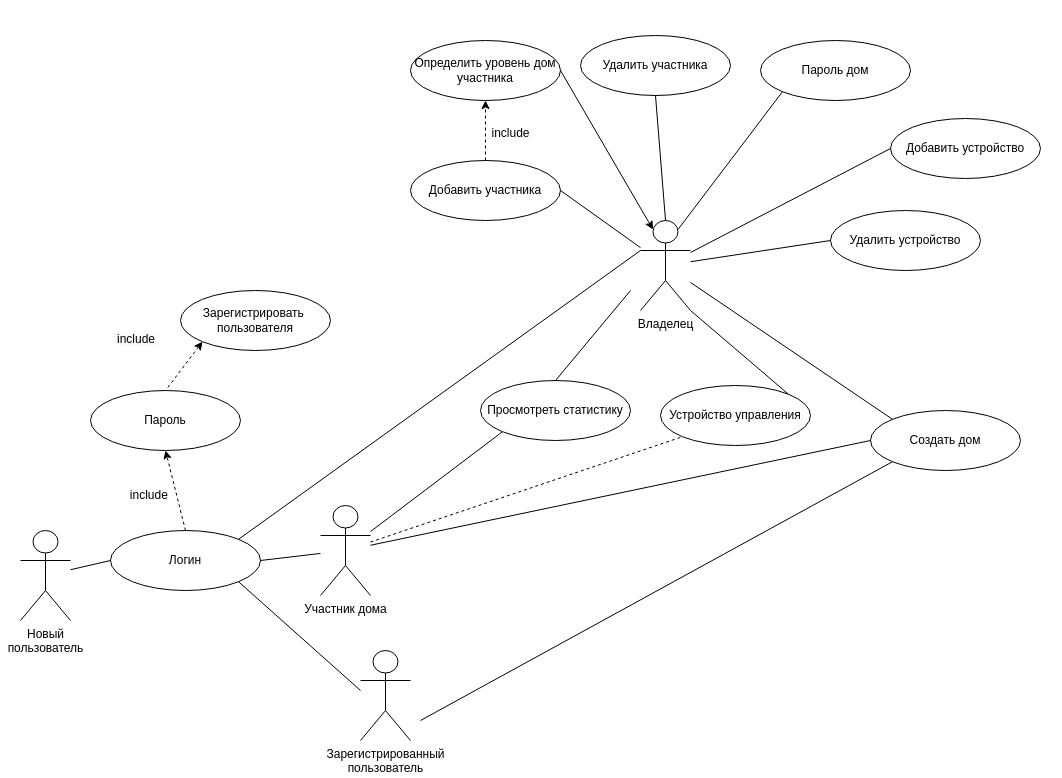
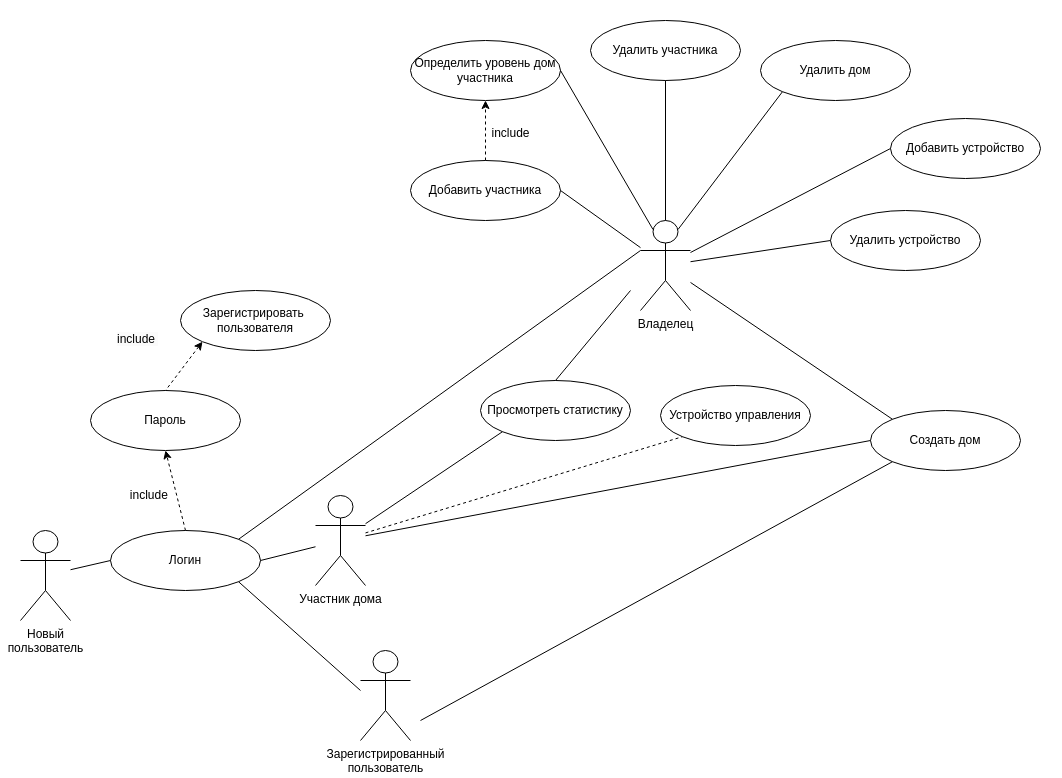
(656, 66) -> (666, 51)
(836, 71) -> (836, 71)
(649, 222) -> (650, 224)
(740, 352) -> none
(346, 551) -> (341, 541)
